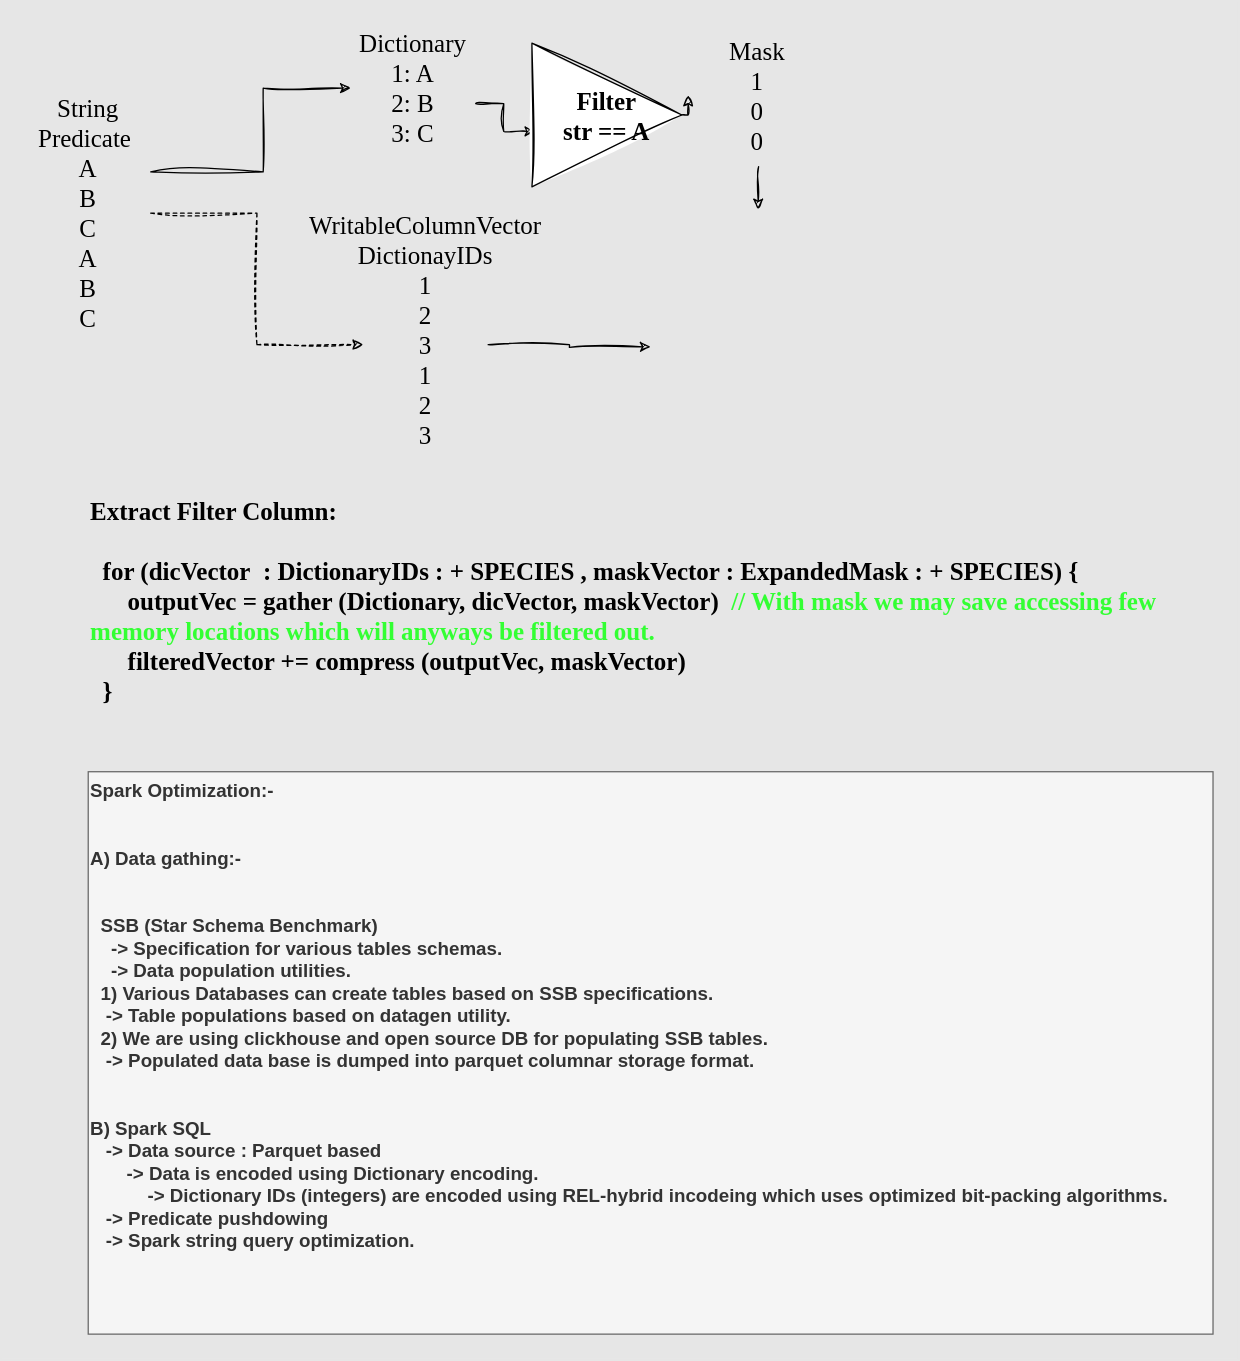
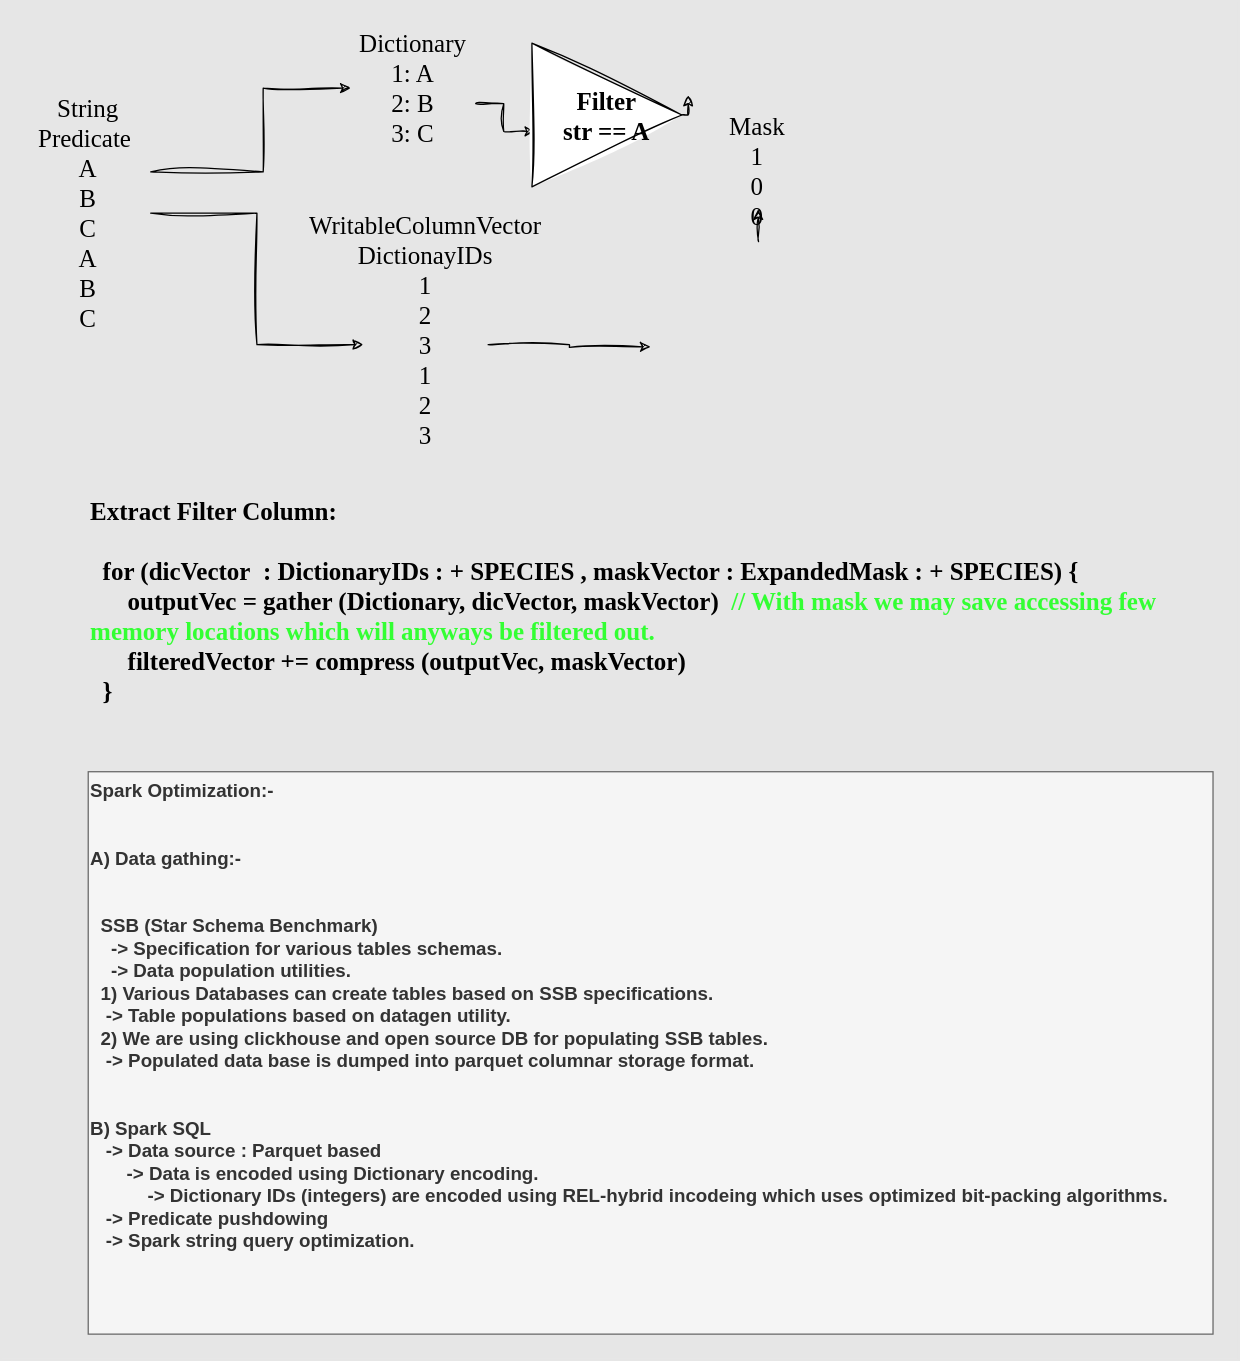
(757, 95) -> (757, 170)
(257, 275) -> (257, 275)
